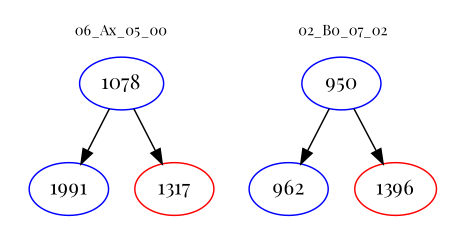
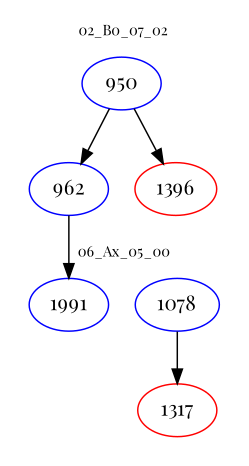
(99, 130) -> (69, 248)
